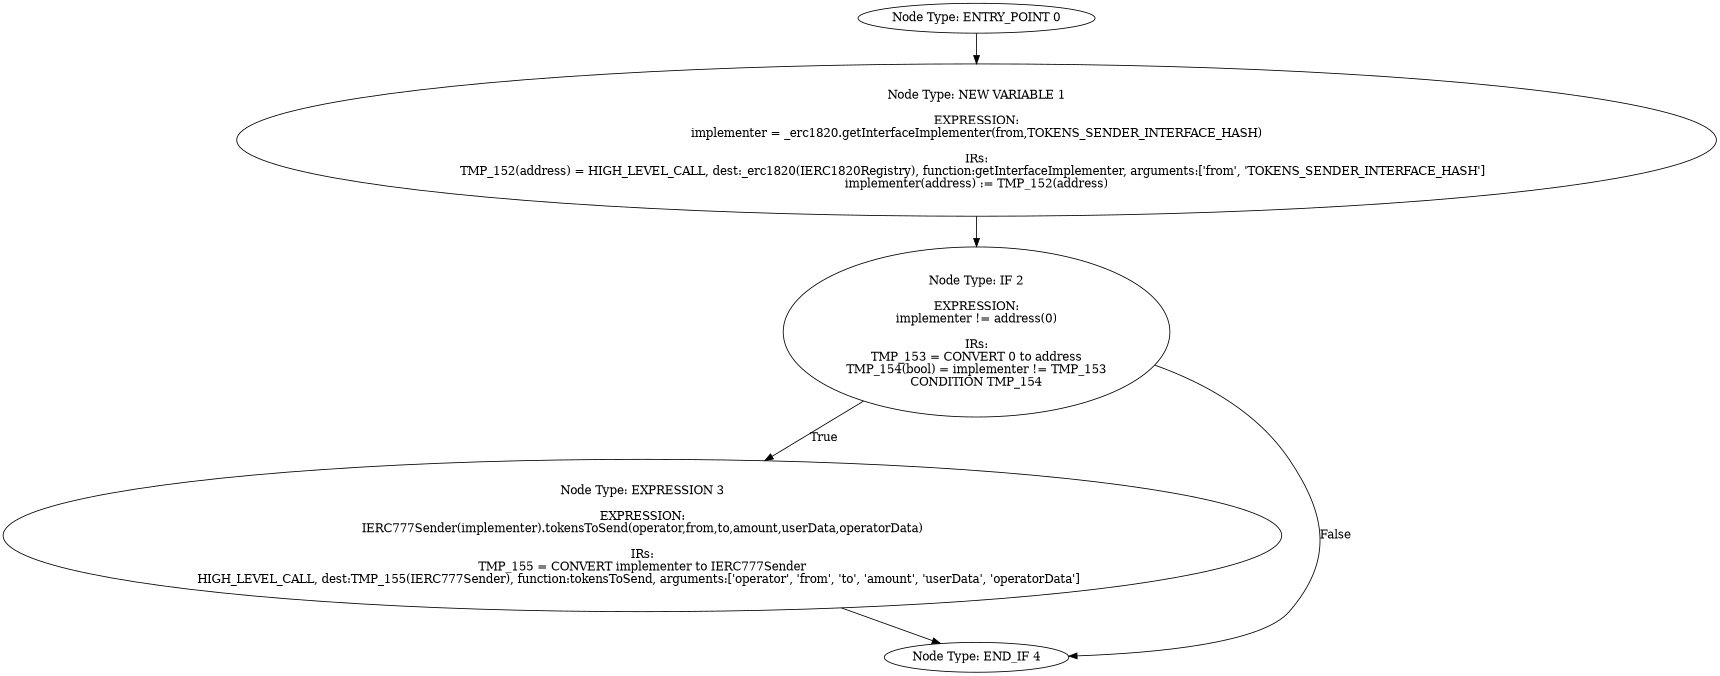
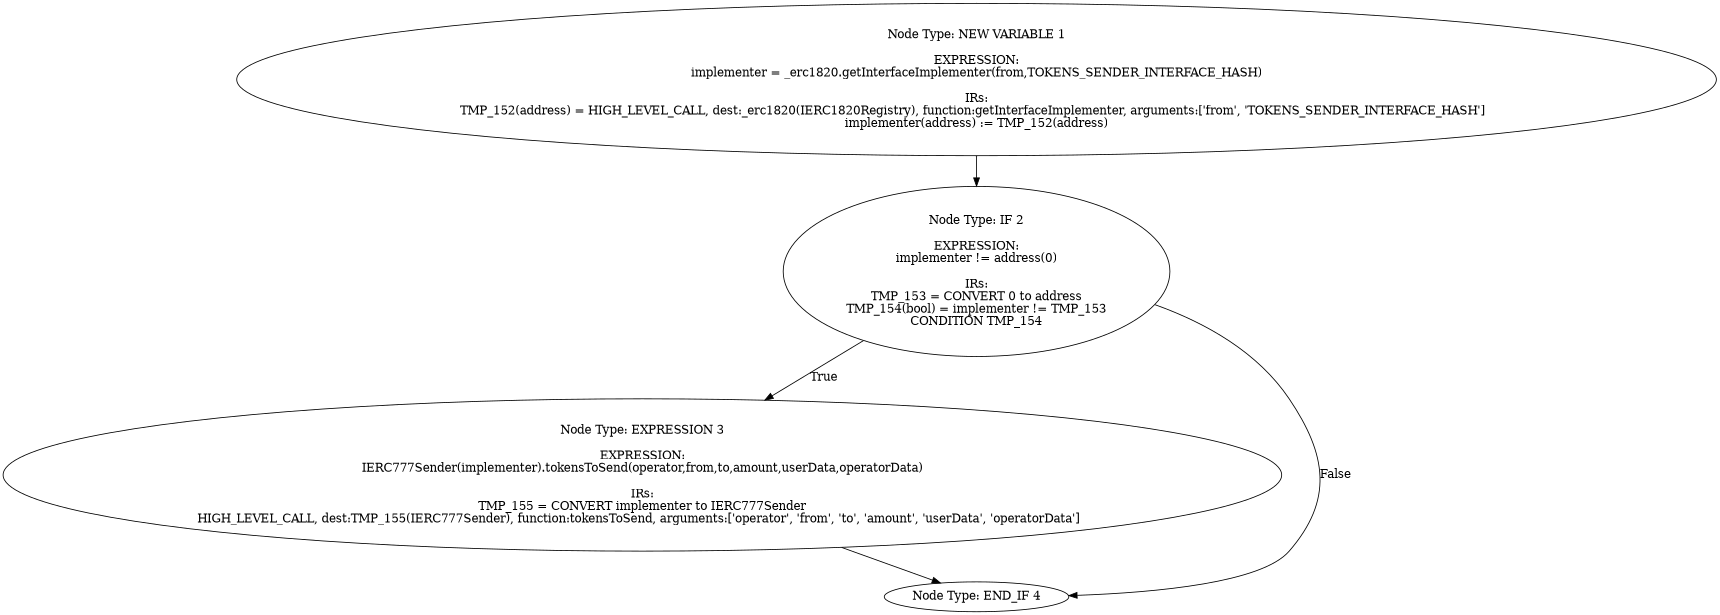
(977, 18) -> none
